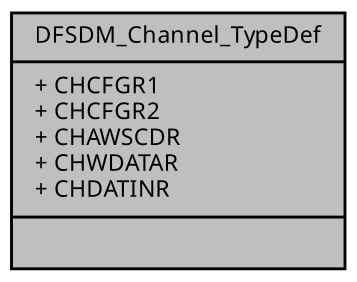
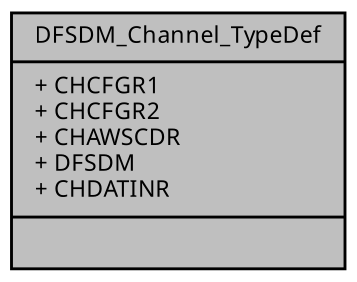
(108, 164) -> (86, 164)
